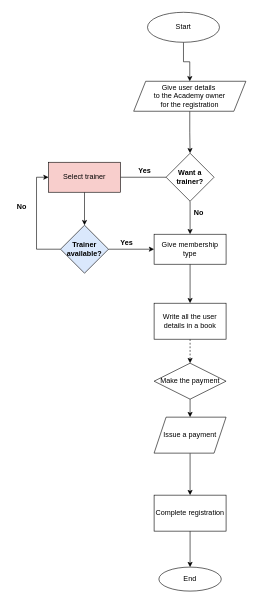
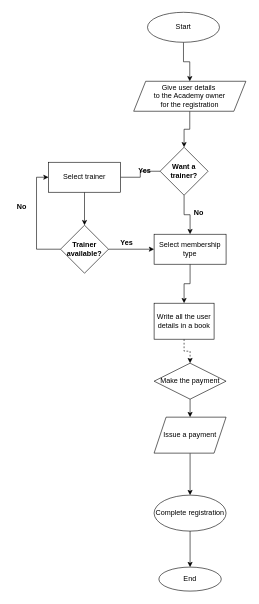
(84, 177) -> (84, 177)
(190, 177) -> (184, 171)
(84, 249) -> (84, 249)
(190, 249) -> (190, 249)
(190, 321) -> (184, 321)
(190, 513) -> (190, 513)
